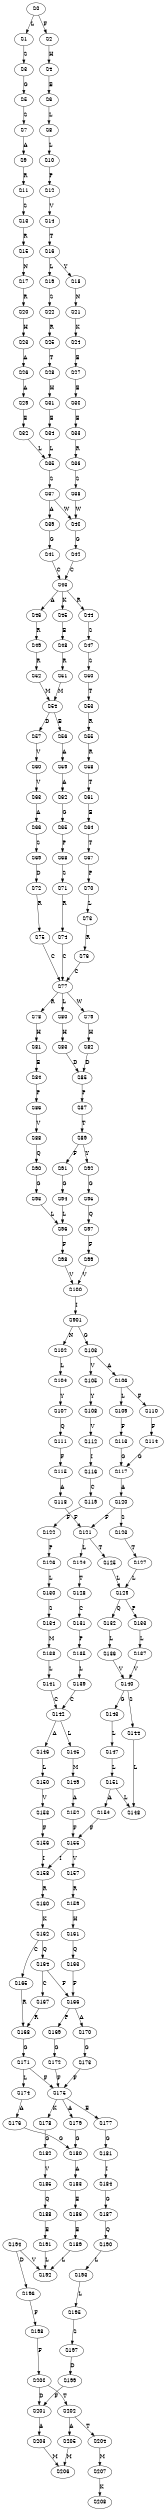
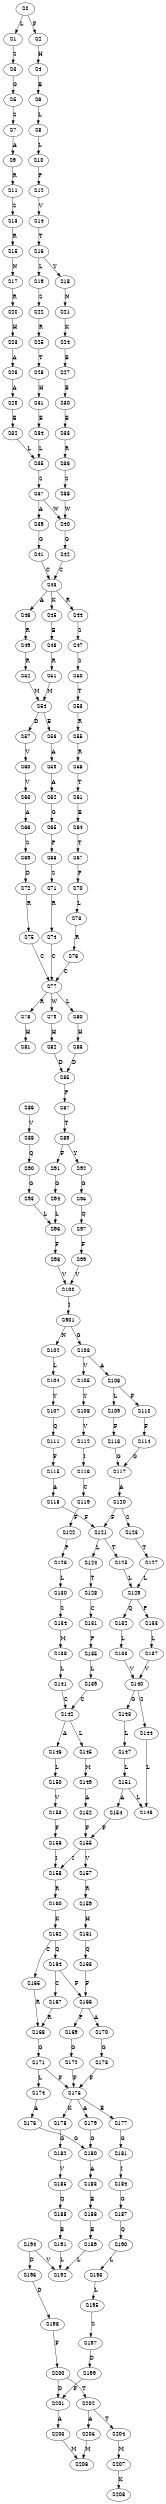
(36, 1078) -> none
(36, 2313) -> (40, 2291)
